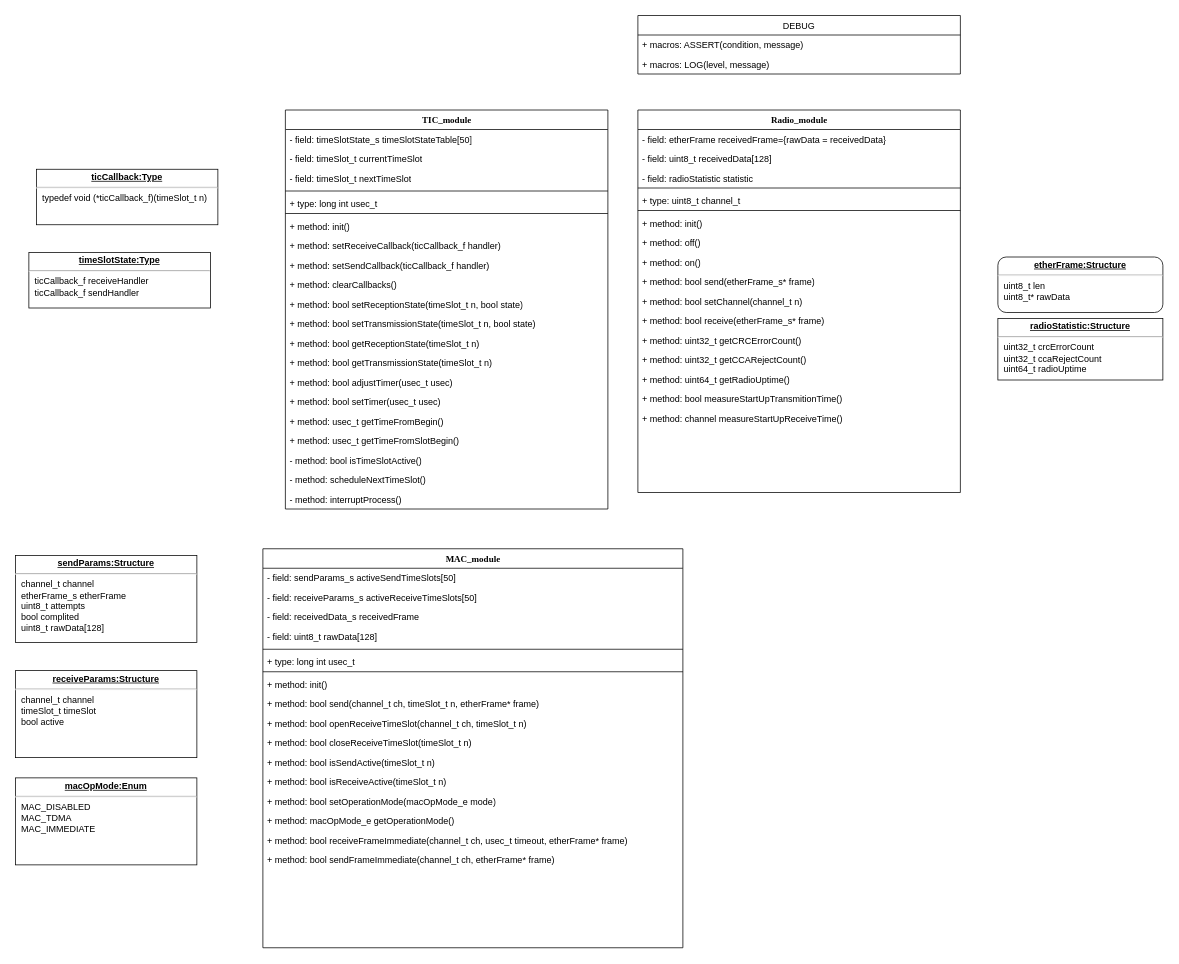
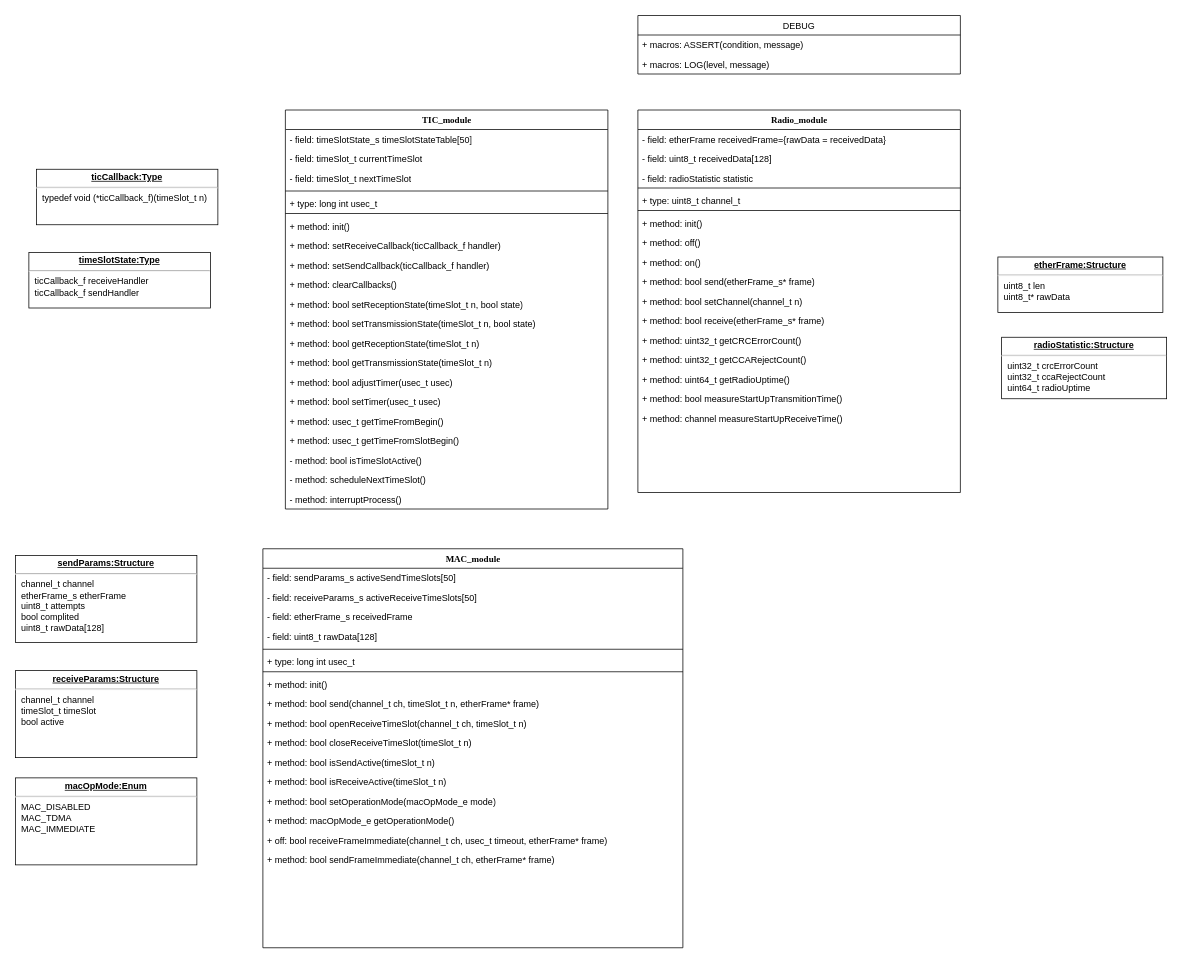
(1080, 285) -> (1080, 285)
(1080, 349) -> (1084, 368)
(351, 618) -> (347, 618)
(463, 841) -> (455, 841)
